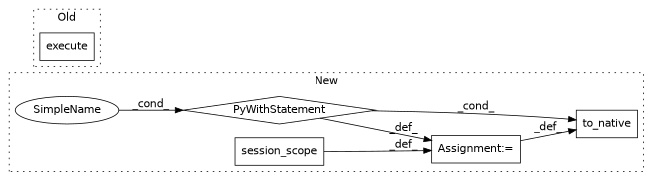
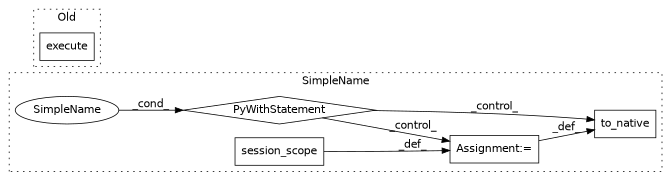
(326, 82) -> (336, 82)
(476, 107) -> (494, 107)
(404, 128) -> (413, 126)
